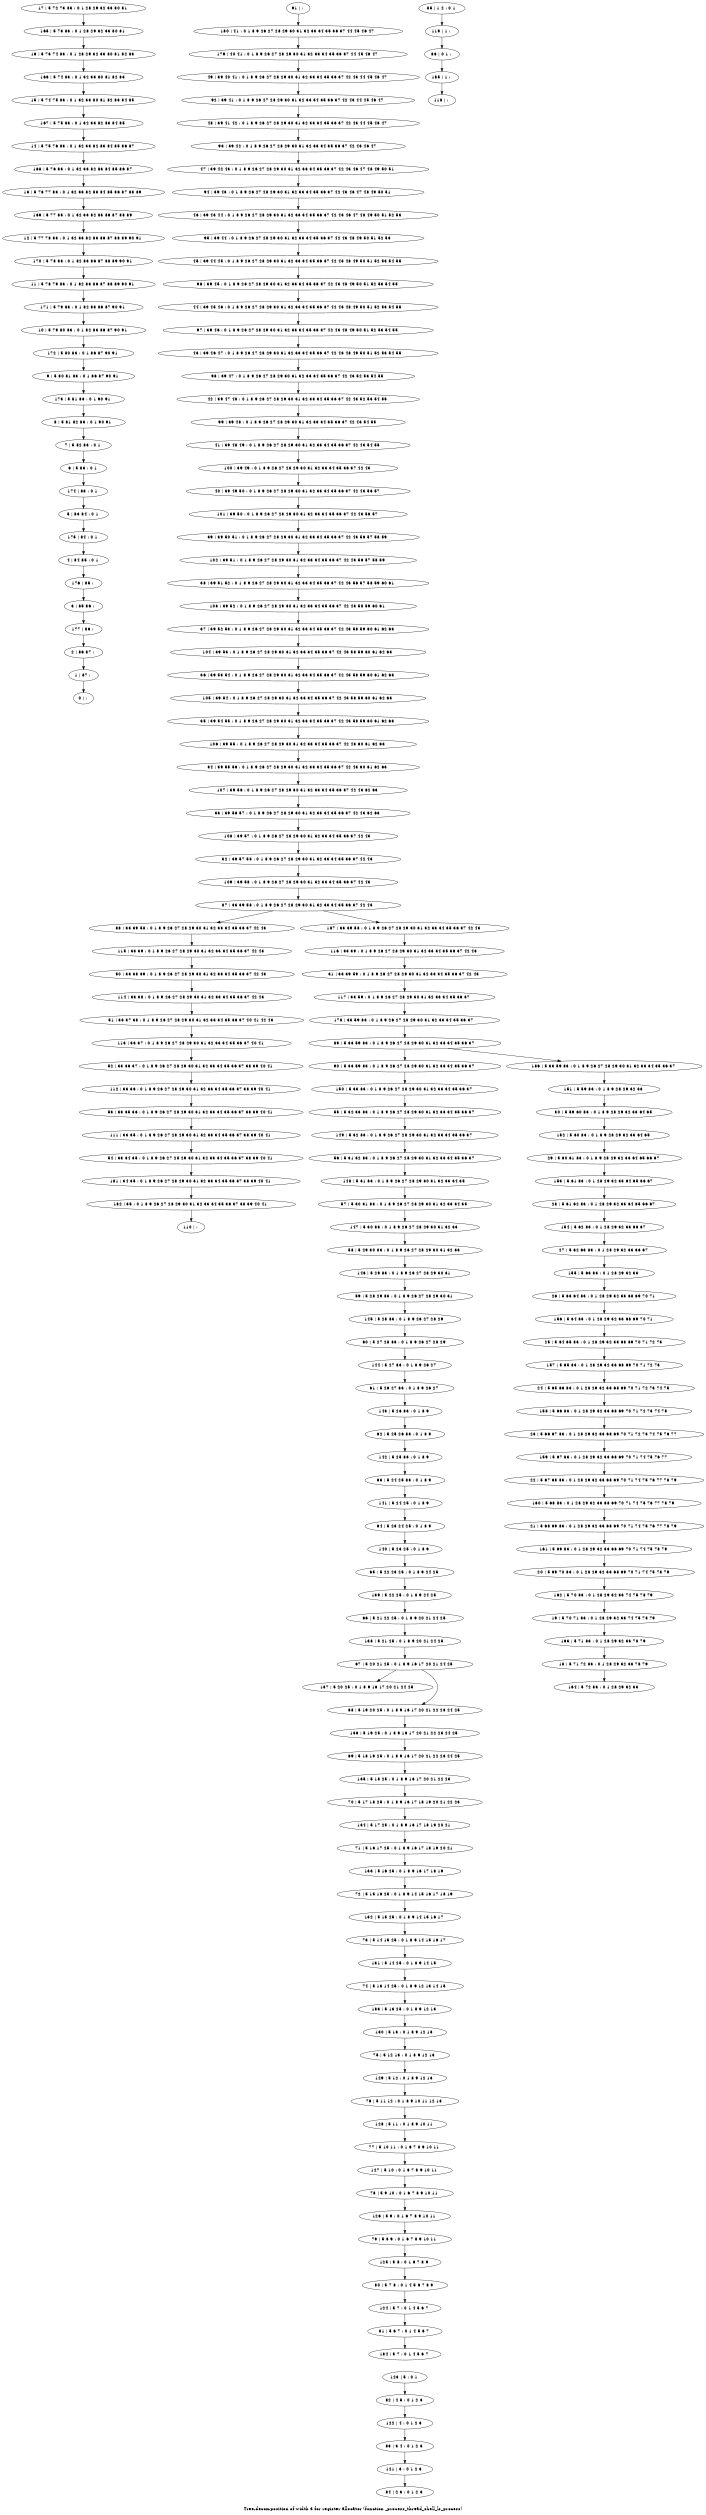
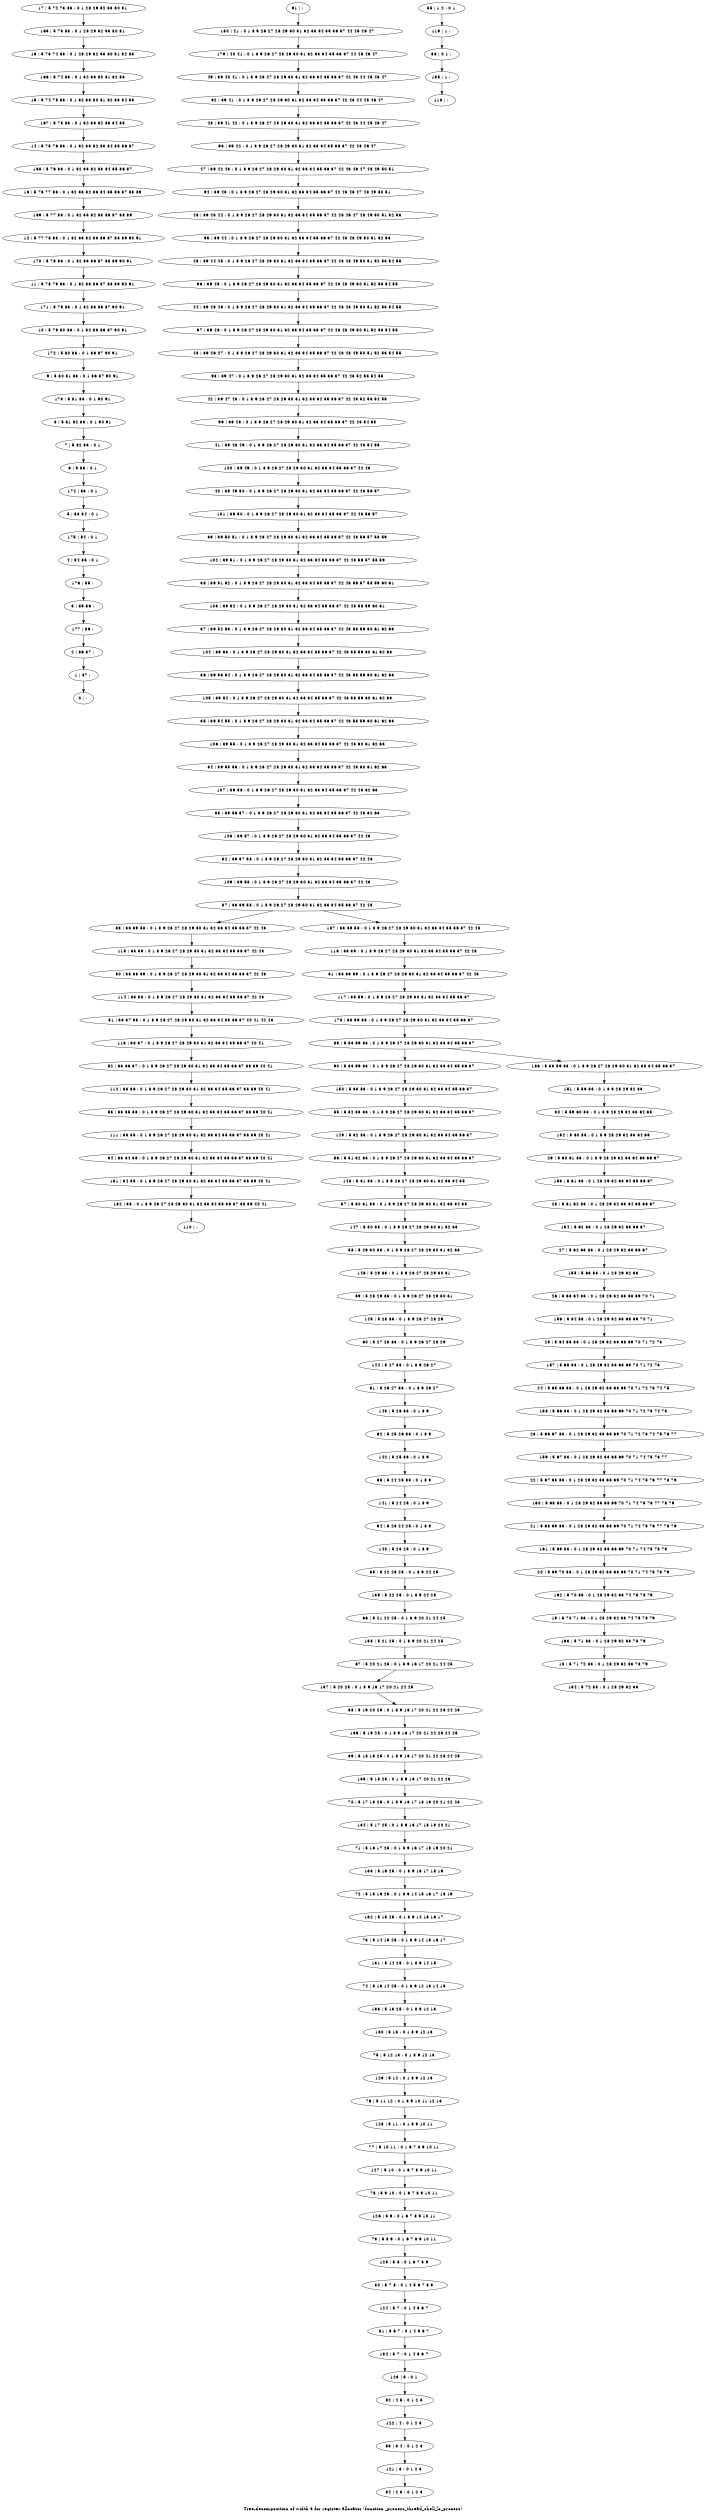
(438, 1686) -> (385, 1698)
none -> (405, 2364)
